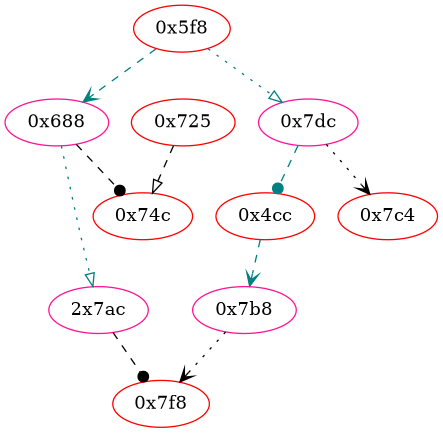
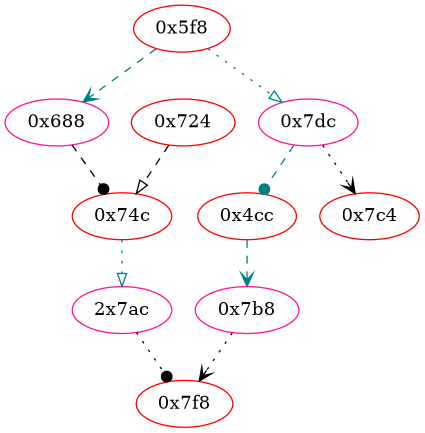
(183, 122) -> (183, 122)
(75, 210) -> (122, 257)
(127, 352) -> (150, 352)
